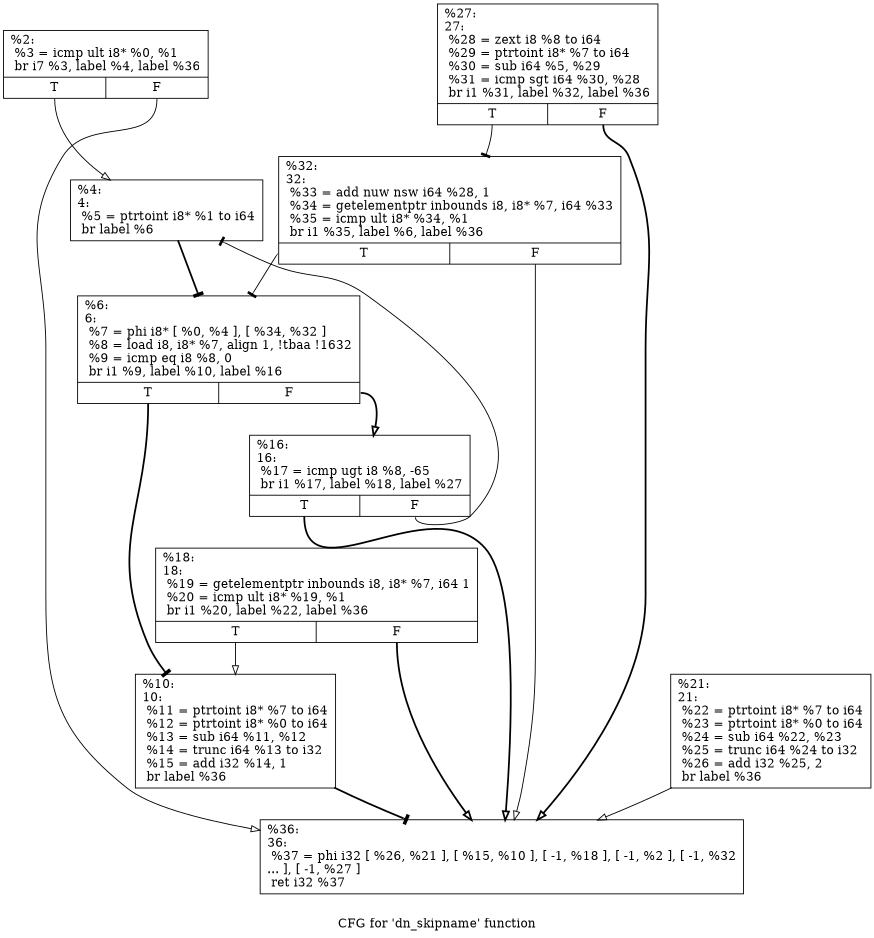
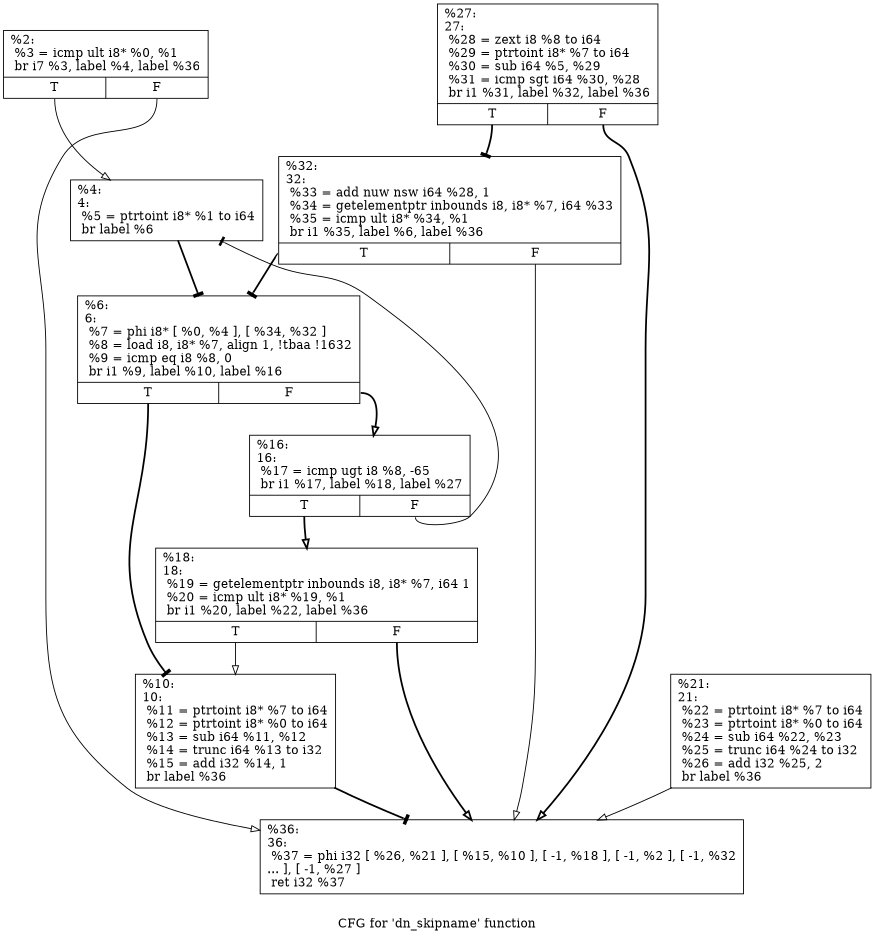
(491, 139) -> (491, 139)
(266, 273) -> (266, 273)
(498, 575) -> (305, 528)
